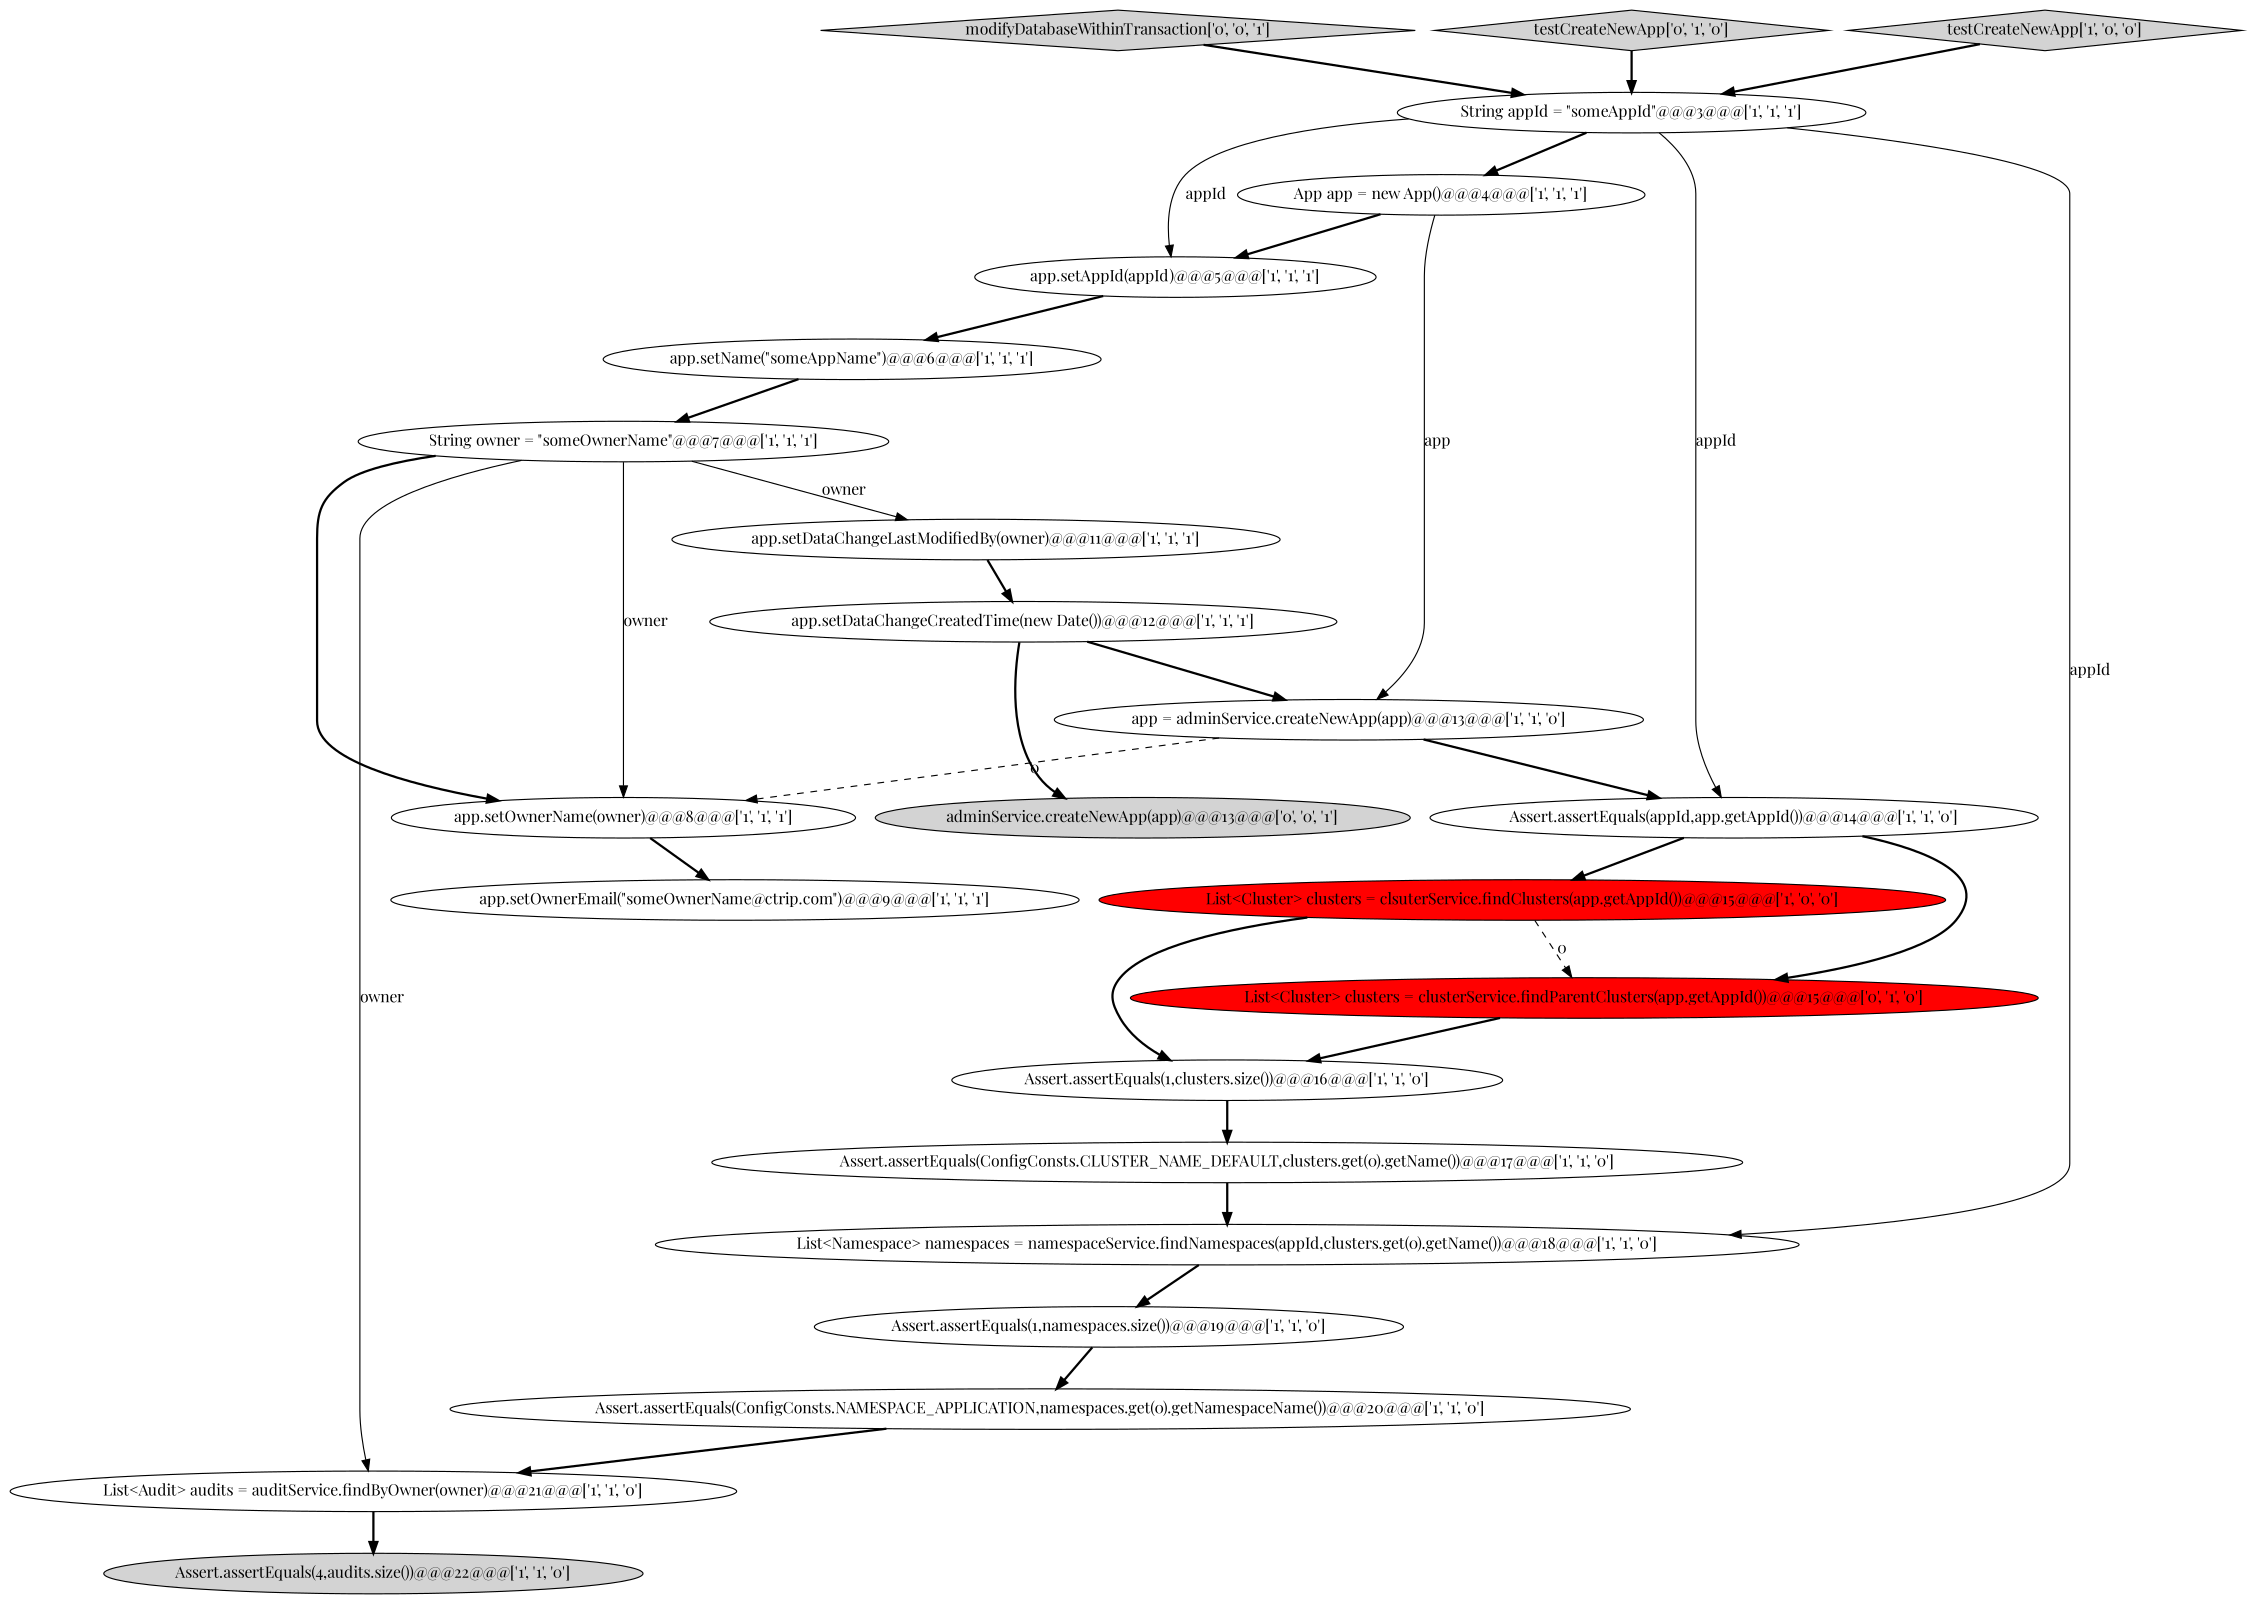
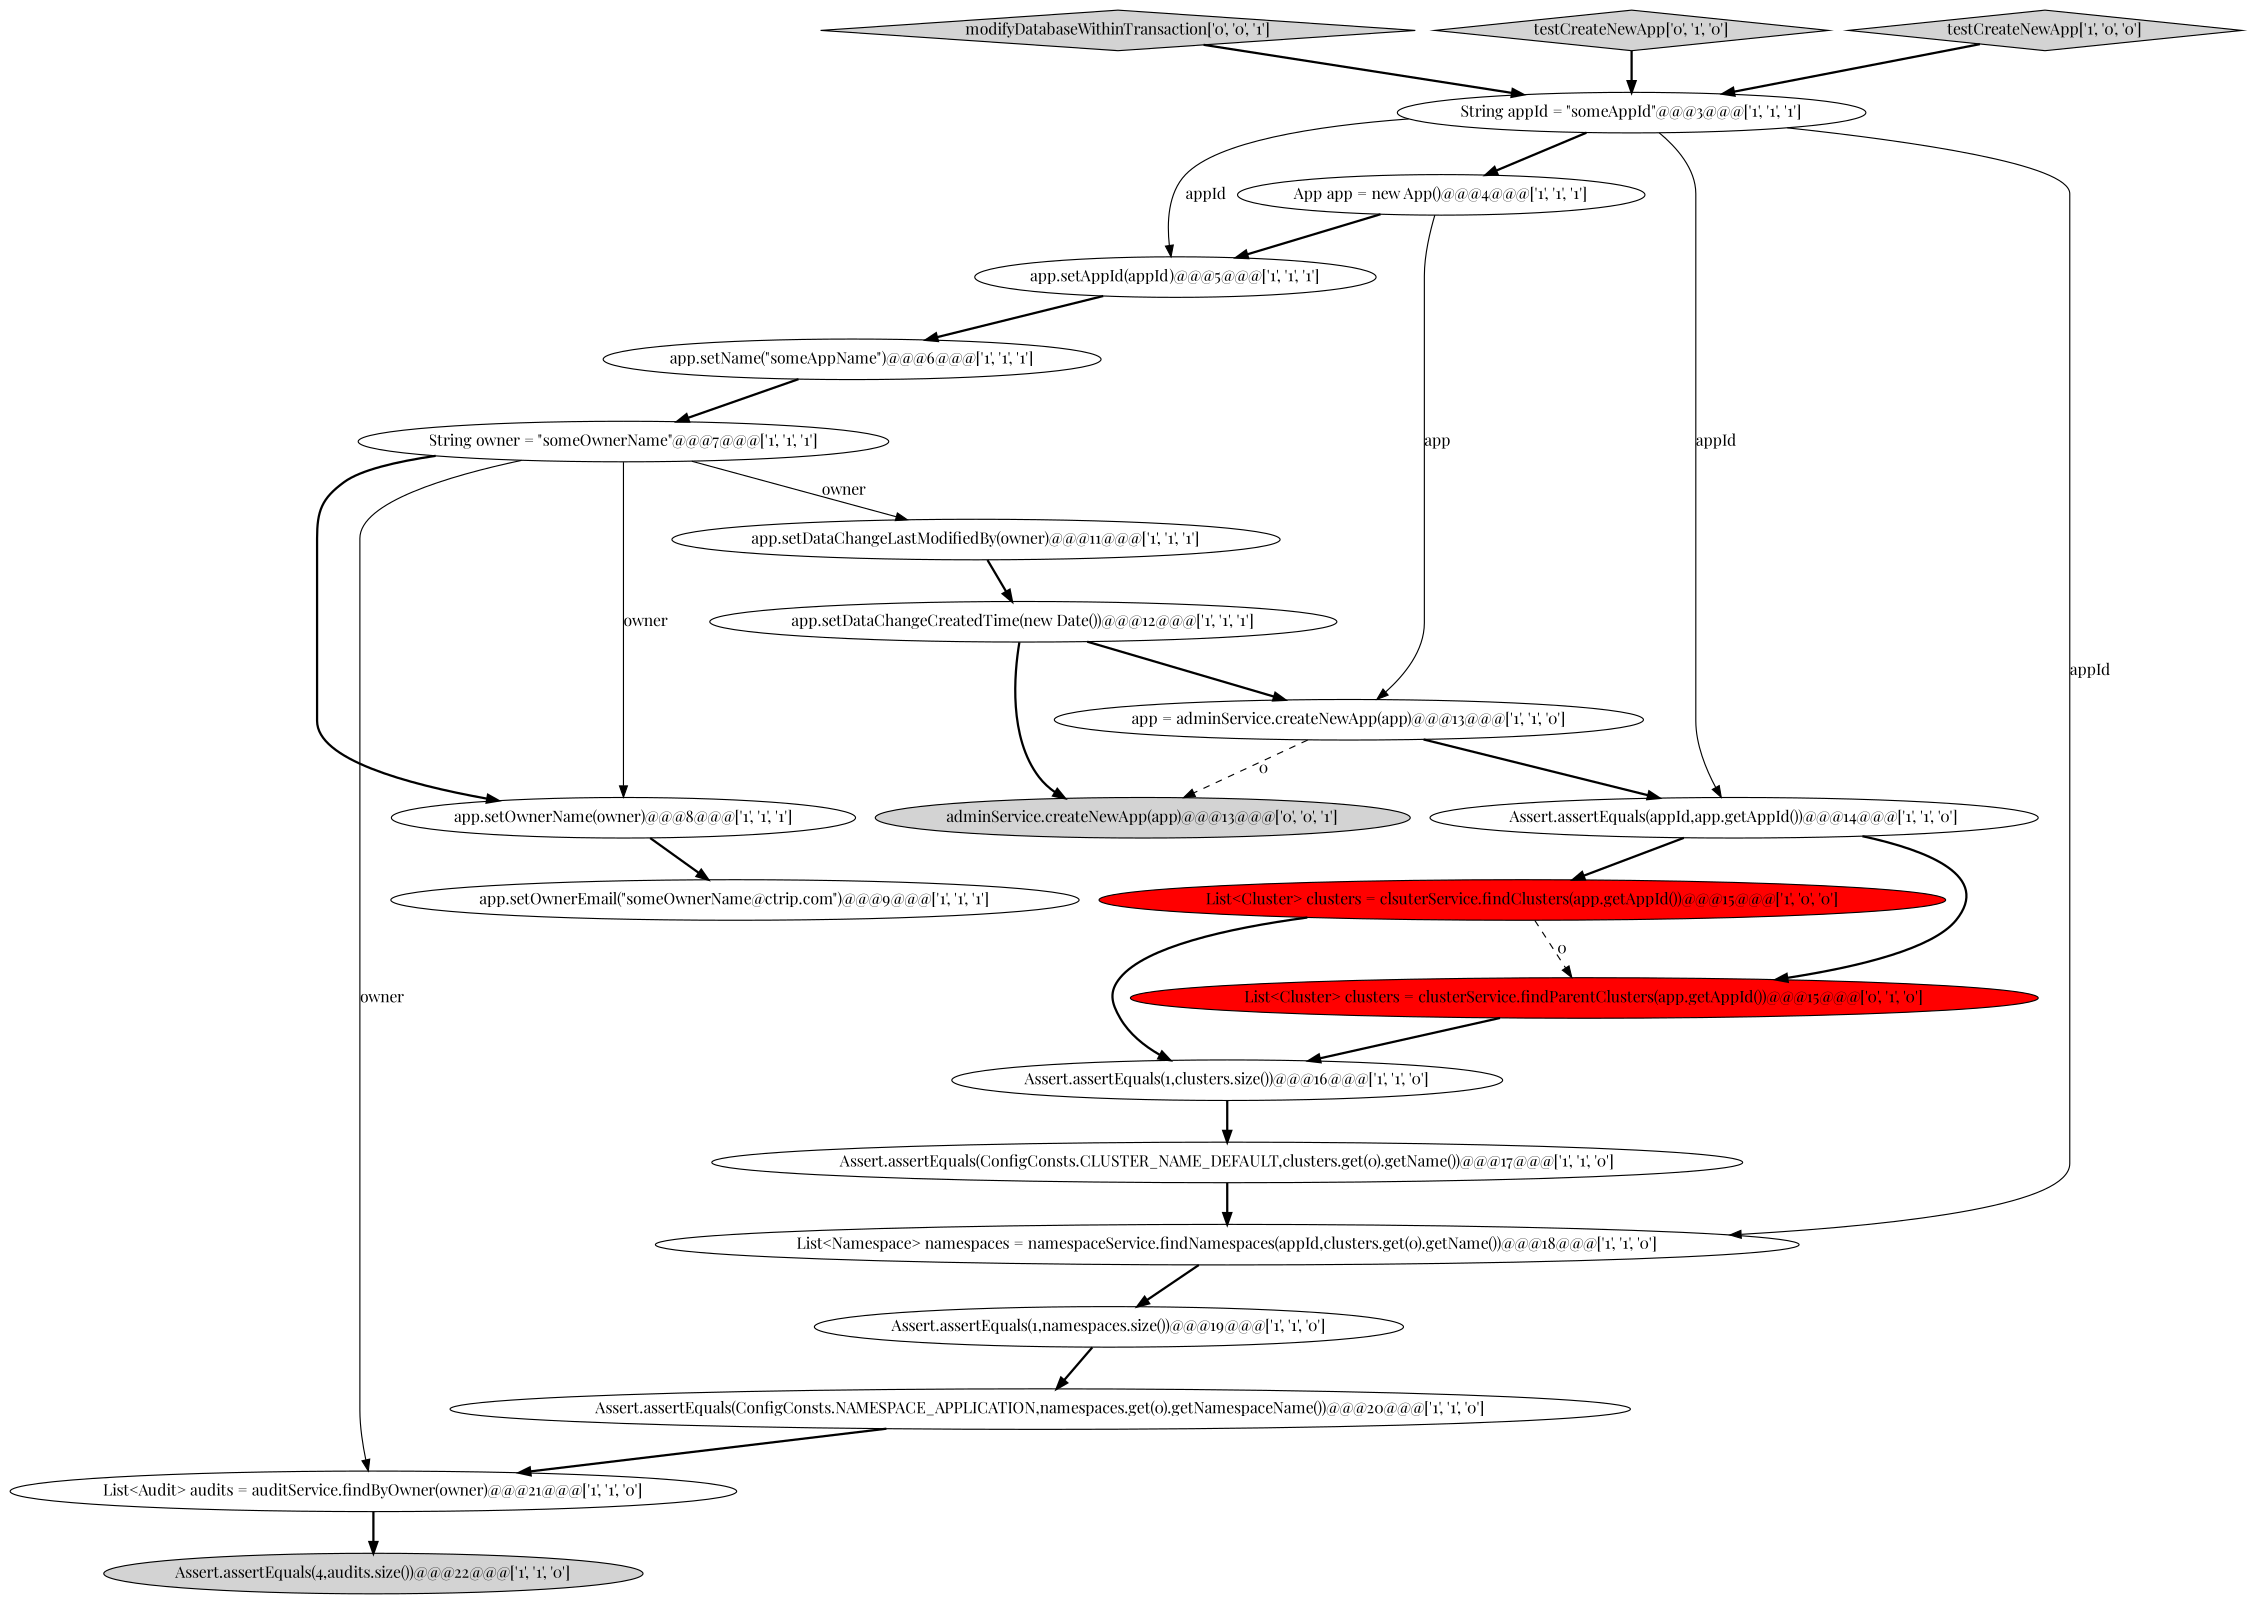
(988, 769) -> (1251, 766)
